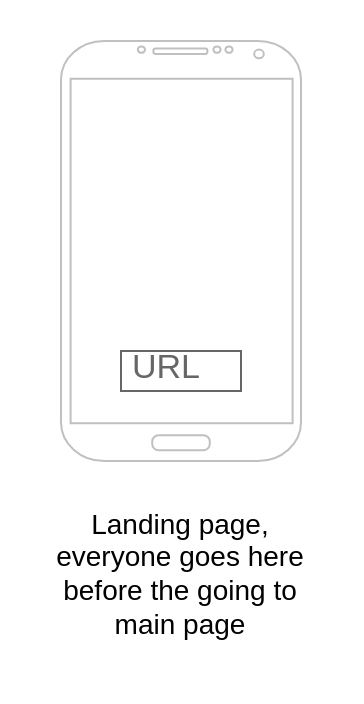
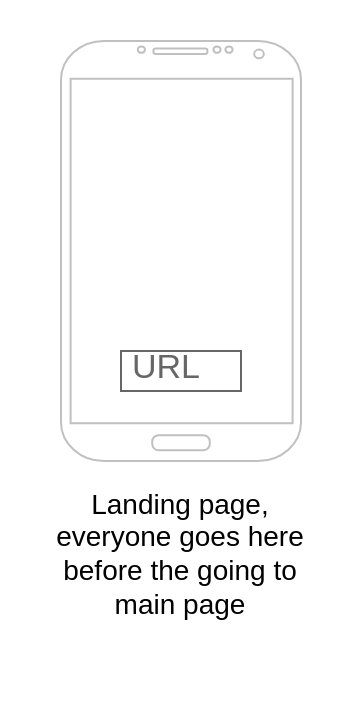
(181, 591) -> (181, 571)
